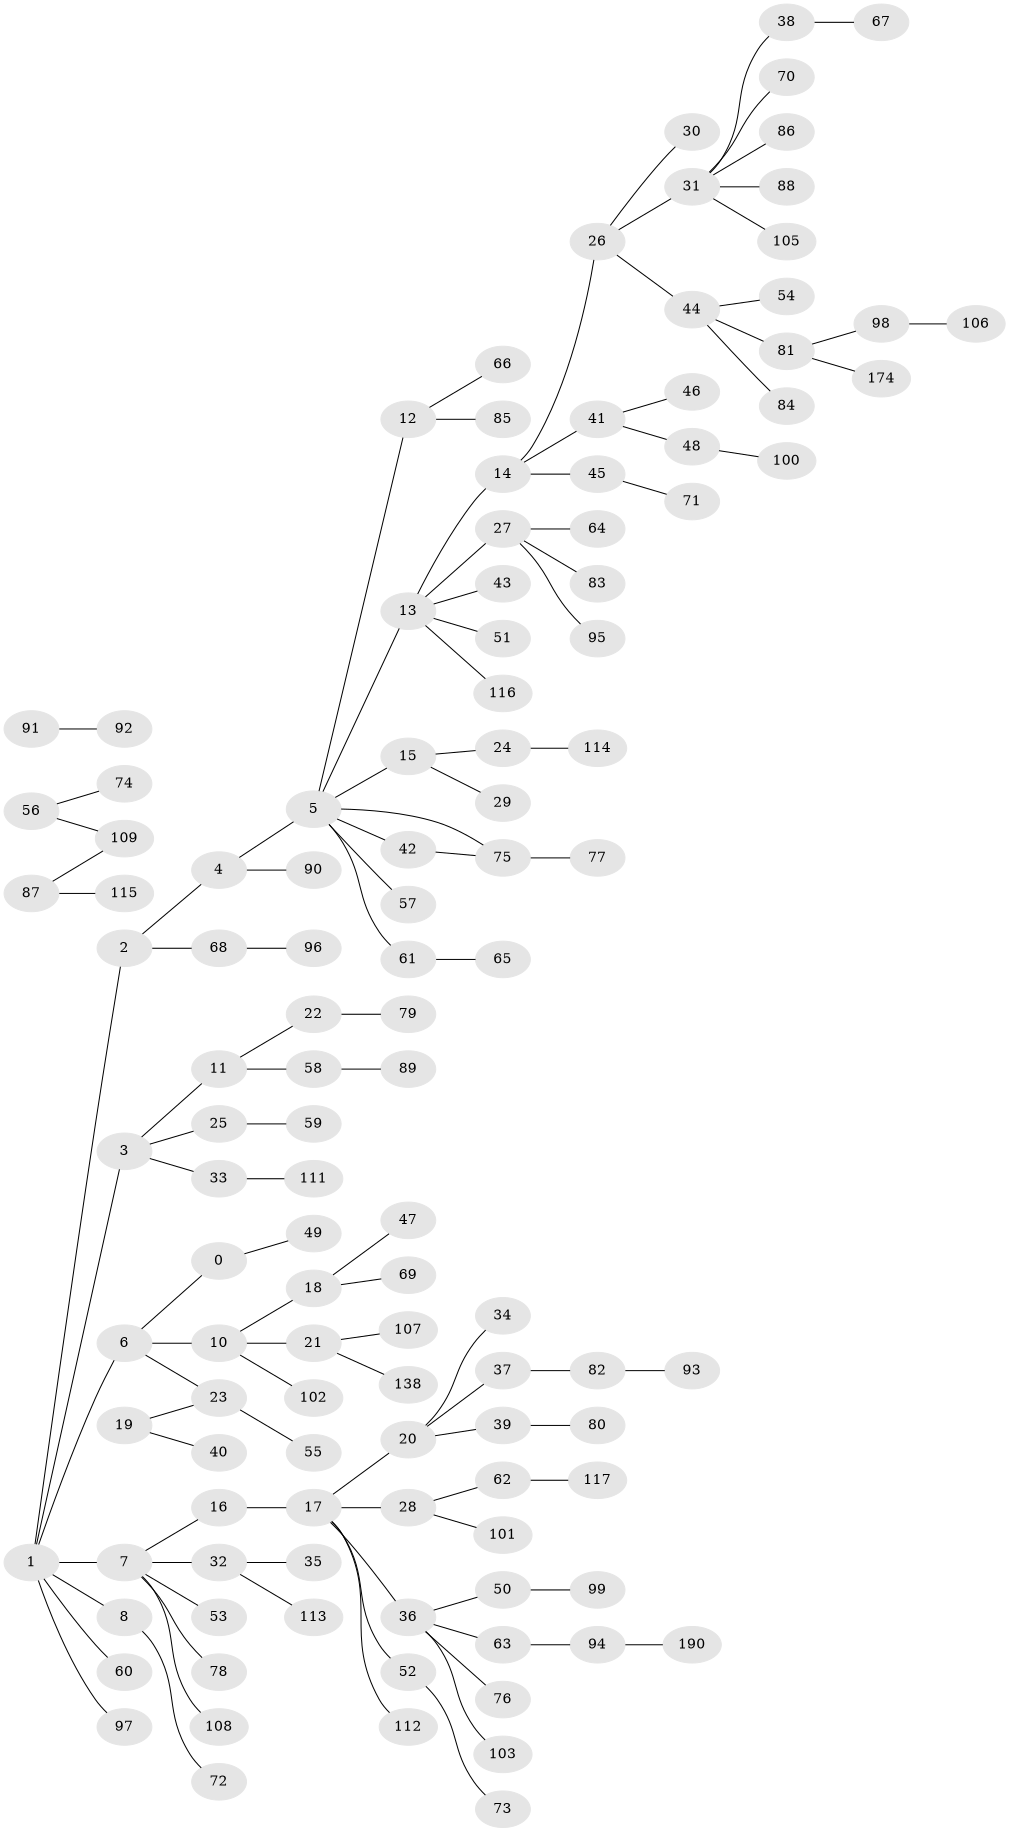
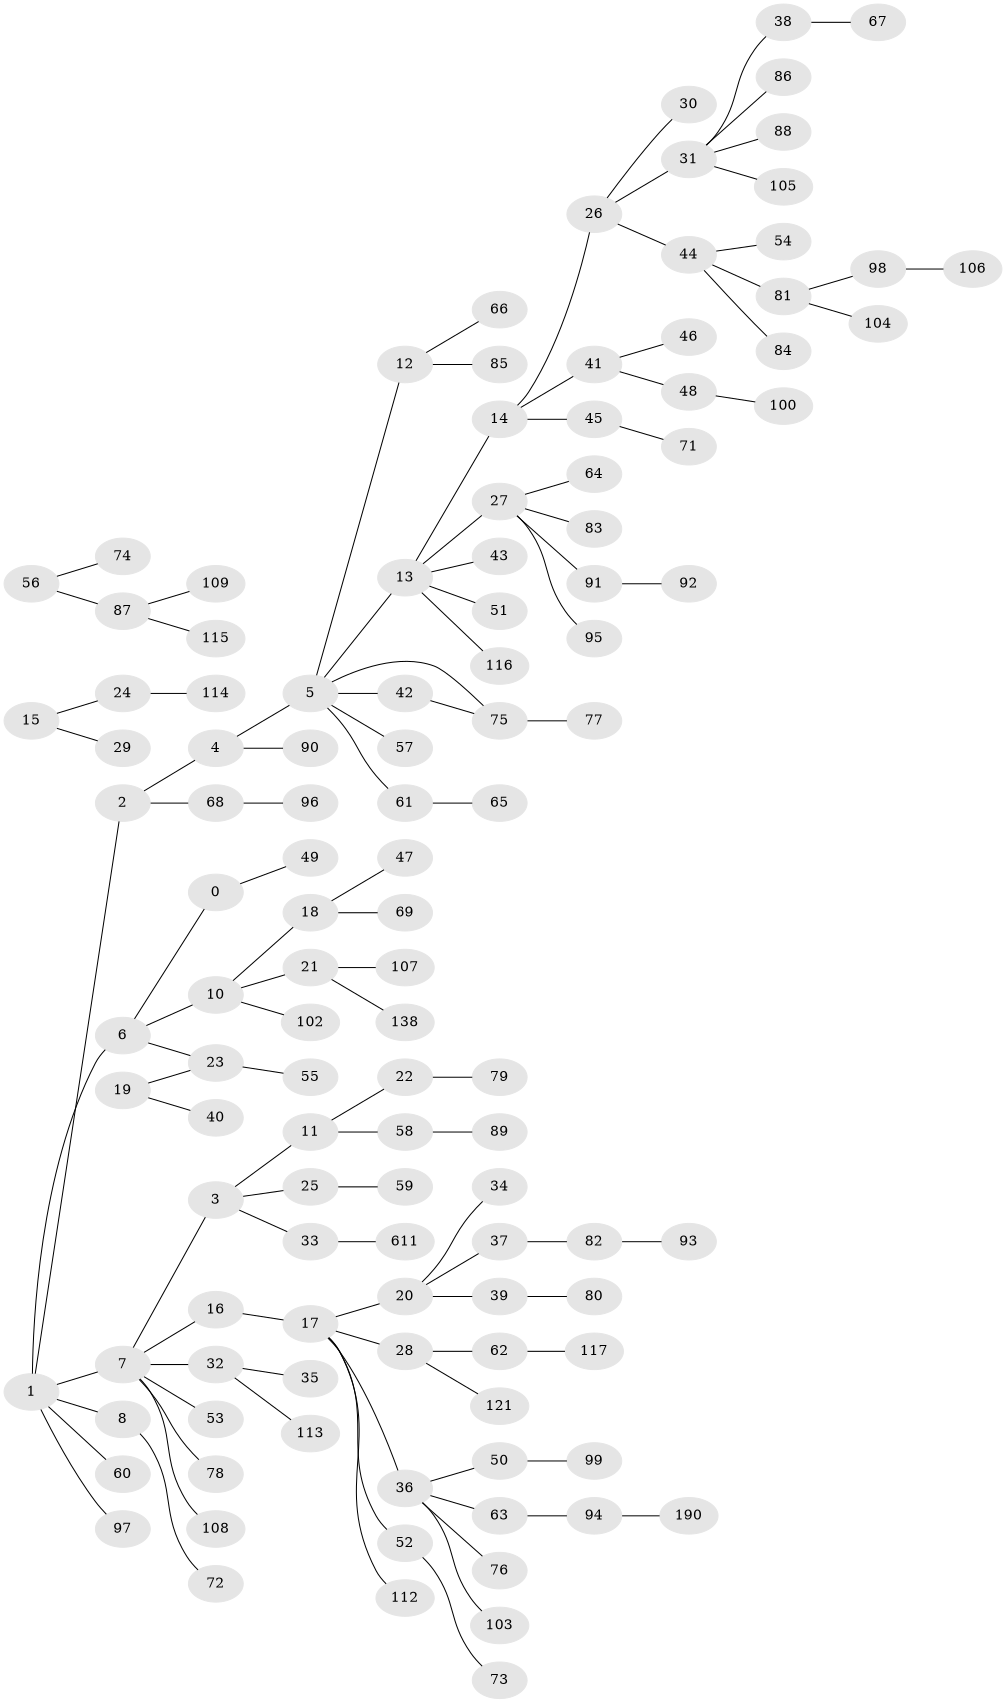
(787, 77) -> none
(881, 379) -> (878, 324)
none -> (547, 543)
(361, 783) -> none
(77, 825) -> (77, 598)
(314, 1179) -> (405, 1242)
(78, 1357) -> (169, 1282)
(503, 1535) -> (500, 1406)
